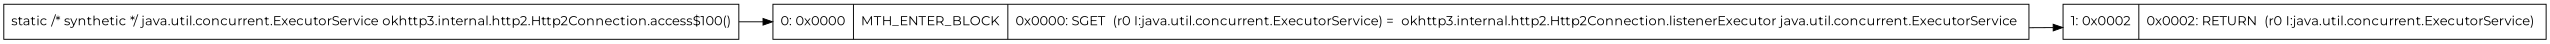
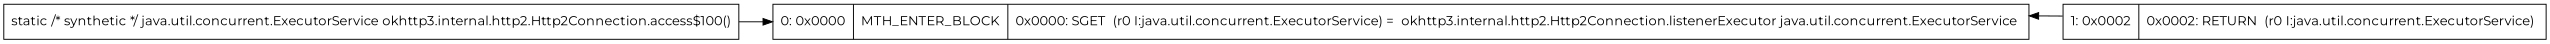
(2041, 28) -> (2051, 16)
